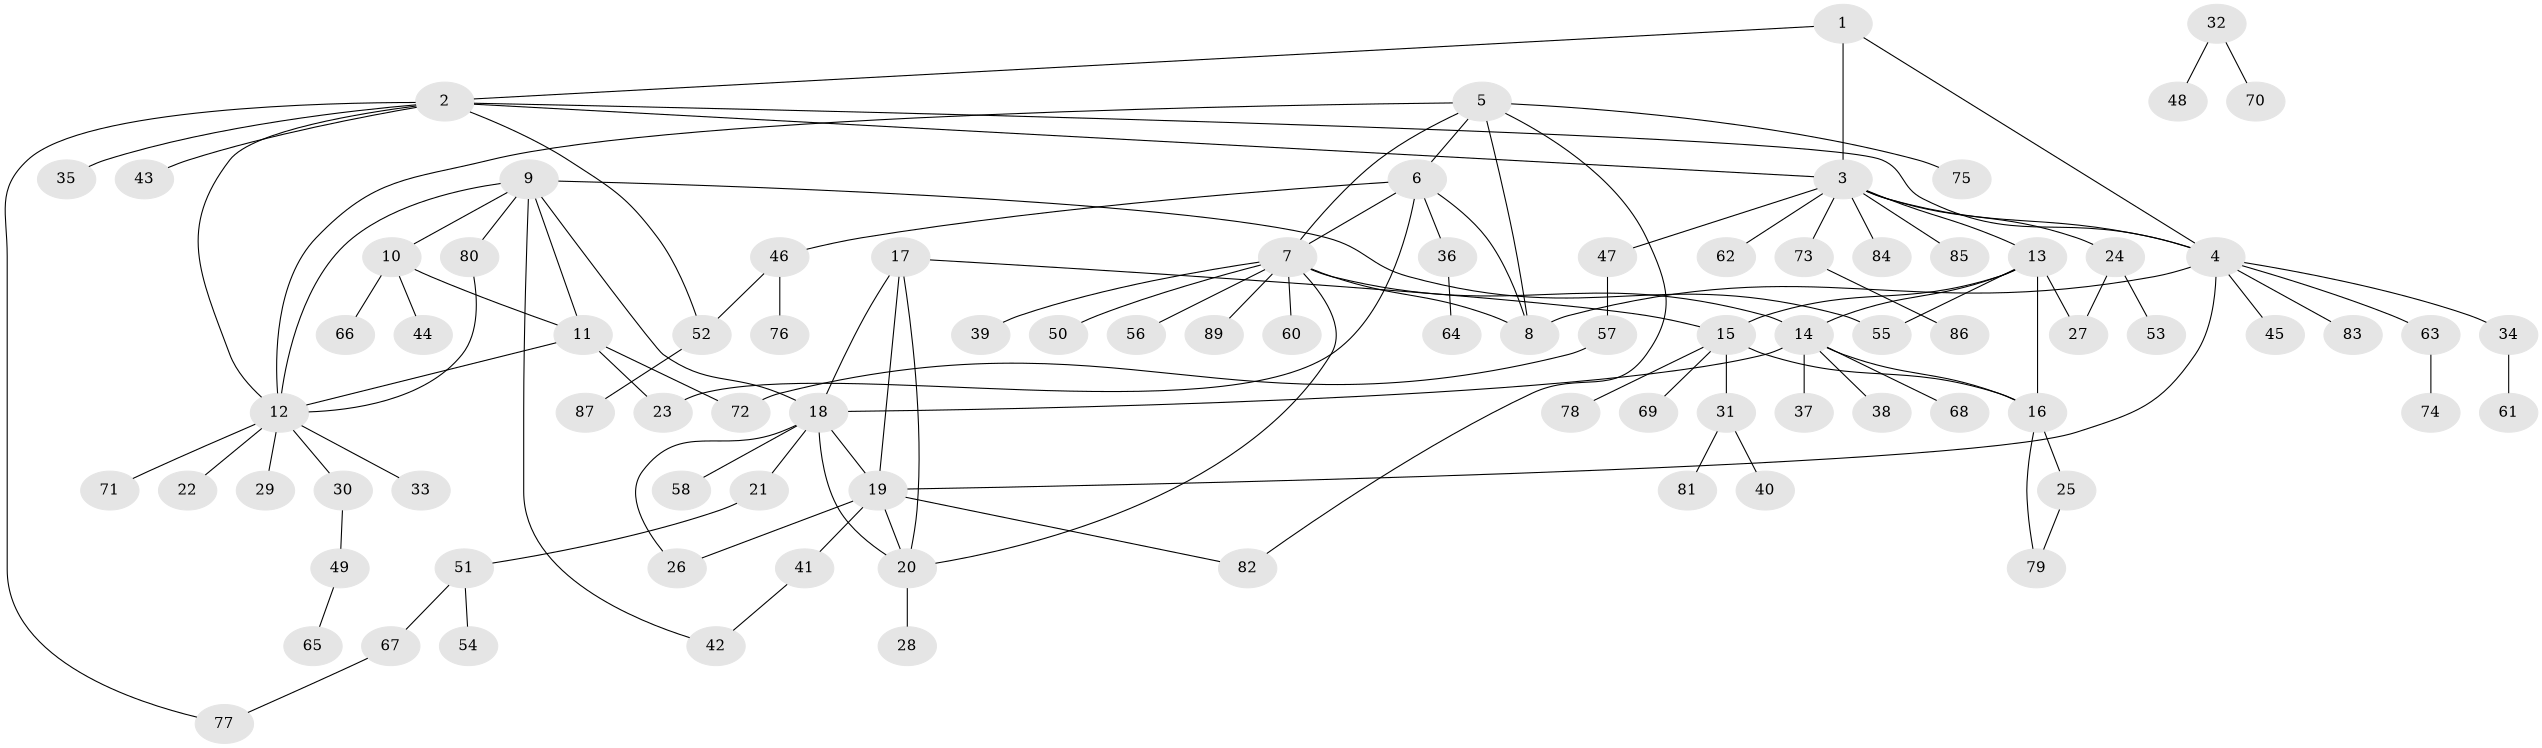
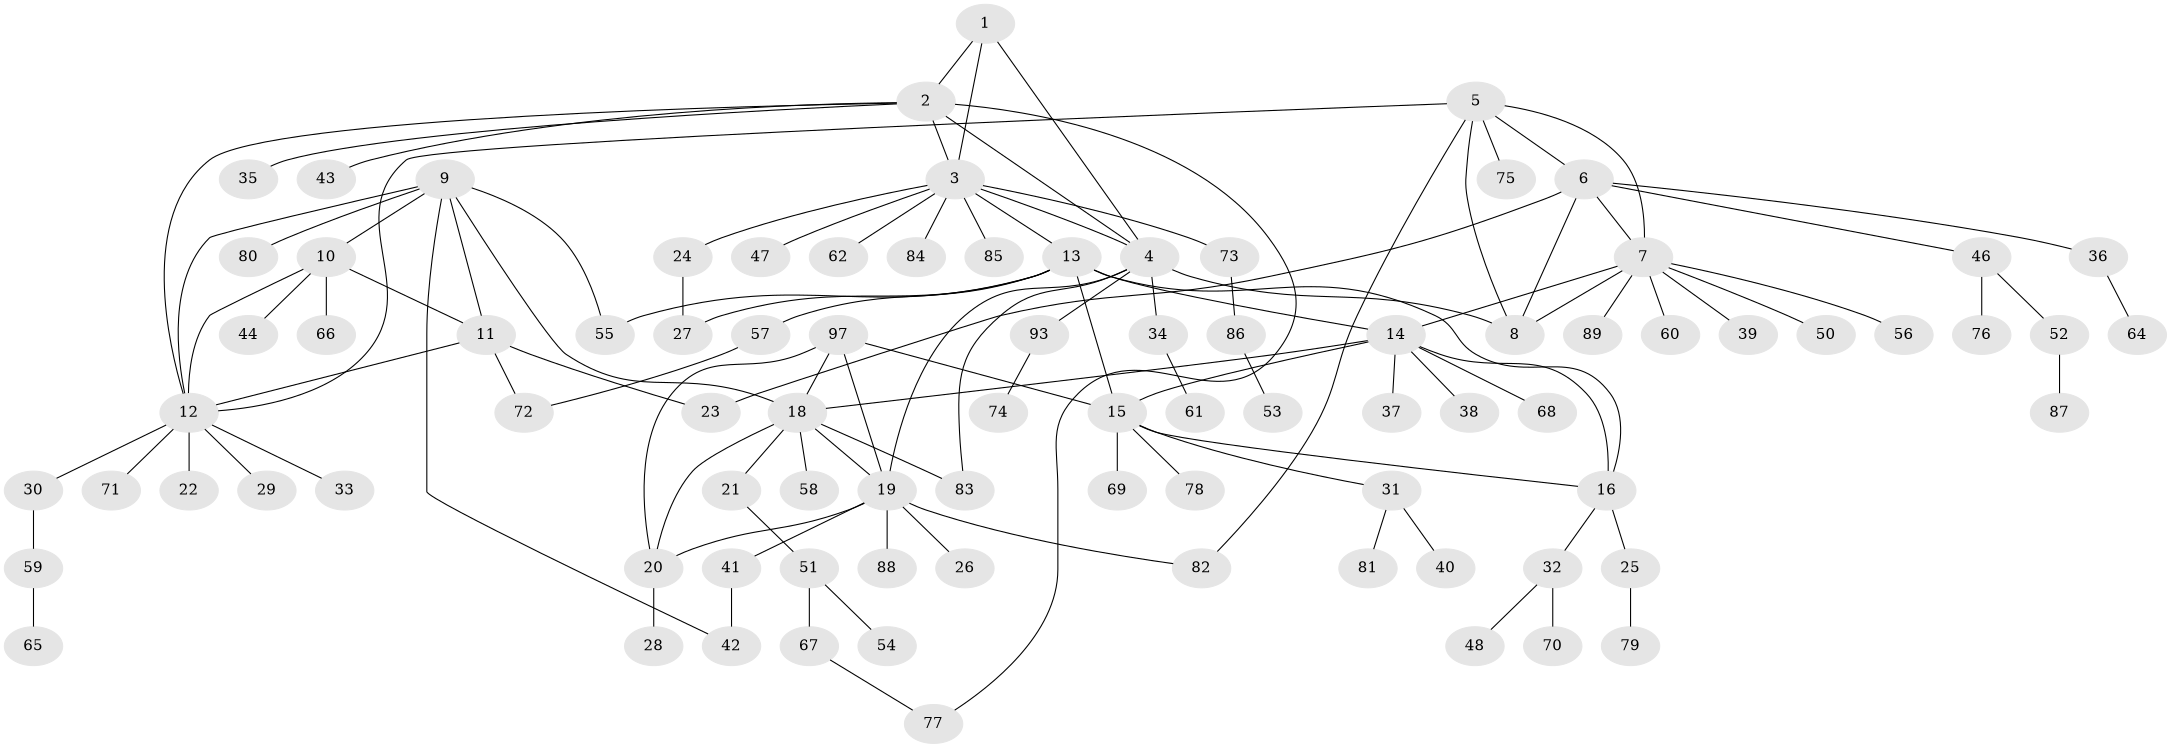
(615, 192) -> none
(901, 257) -> (839, 335)
(1608, 287) -> (848, 304)
(2136, 296) -> (1257, 379)
(2275, 335) -> none
(2431, 335) -> (1039, 335)
none -> (1236, 372)
(429, 383) -> (220, 310)
(672, 447) -> (885, 452)
(1195, 476) -> none
(2027, 491) -> (1580, 529)
(340, 568) -> (33, 568)
none -> (887, 568)
